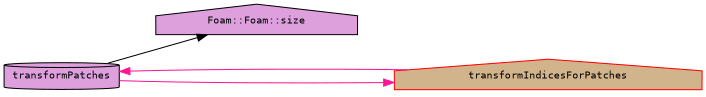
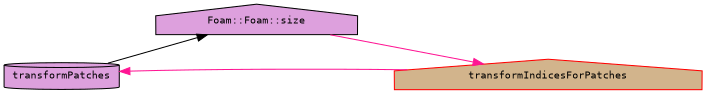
(252, 83) -> (402, 48)
